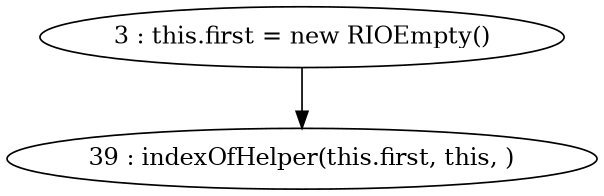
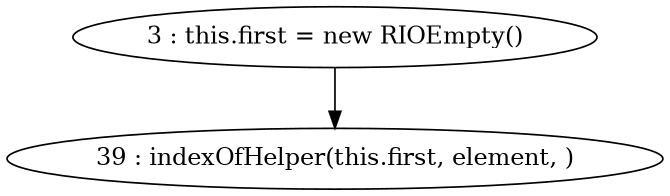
(302, 159) -> (335, 159)
